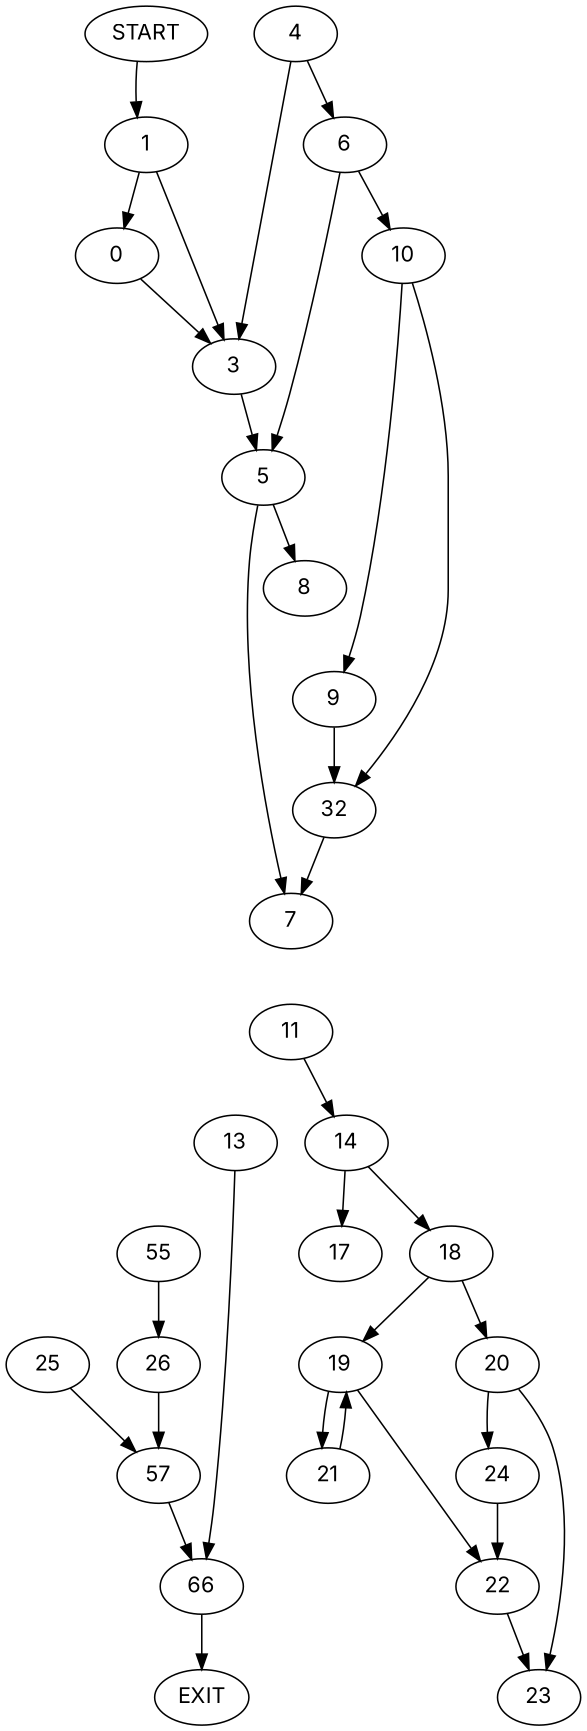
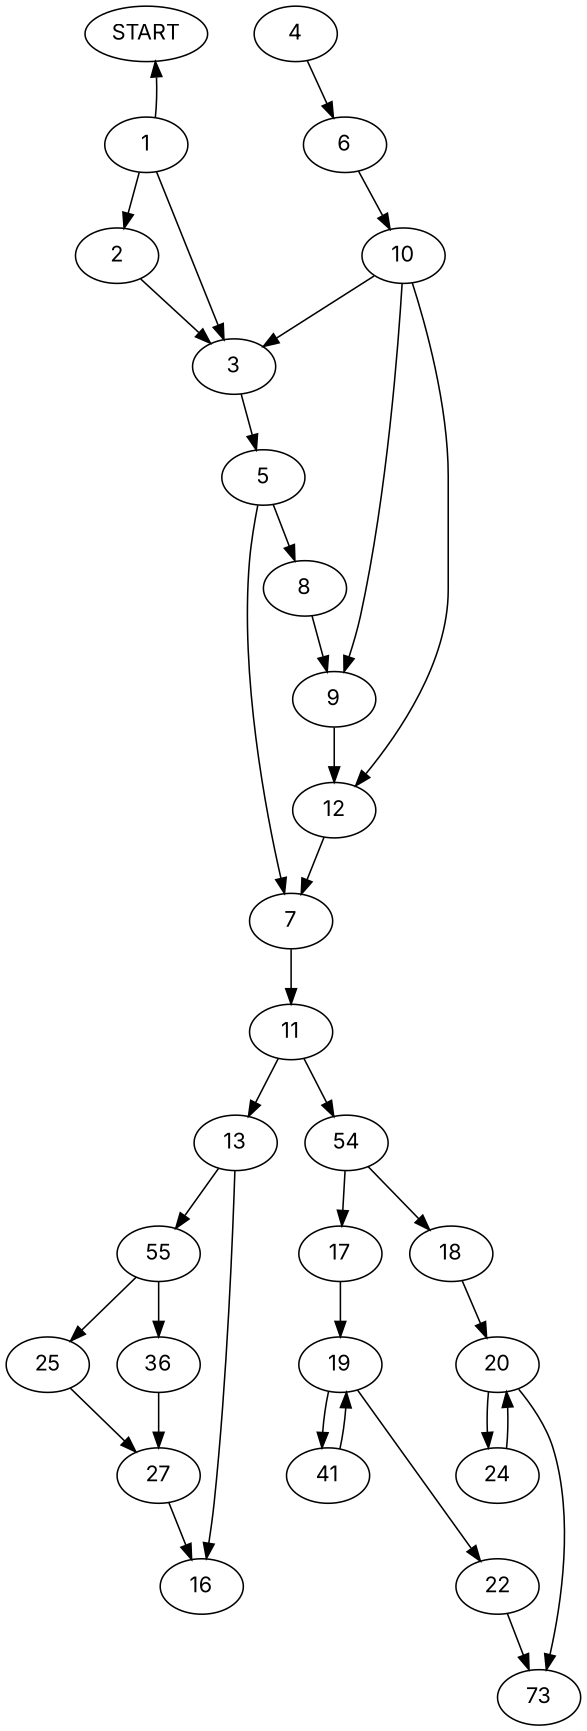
(136, 82) -> (157, 97)
(266, 193) -> (325, 307)
(117, 256) -> (117, 256)
(312, 305) -> none
none -> (318, 636)
(334, 810) -> (334, 810)
none -> (291, 969)
none -> (267, 1081)
(347, 1143) -> (347, 1143)
none -> (202, 1192)
none -> (109, 1304)
(402, 1304) -> (340, 1302)
(159, 1365) -> (159, 1365)
(159, 1476) -> (159, 1476)
(328, 1476) -> (328, 1476)
(498, 1523) -> (508, 1428)
(202, 1586) -> (202, 1586)
(202, 1697) -> none
(539, 1697) -> (539, 1697)
